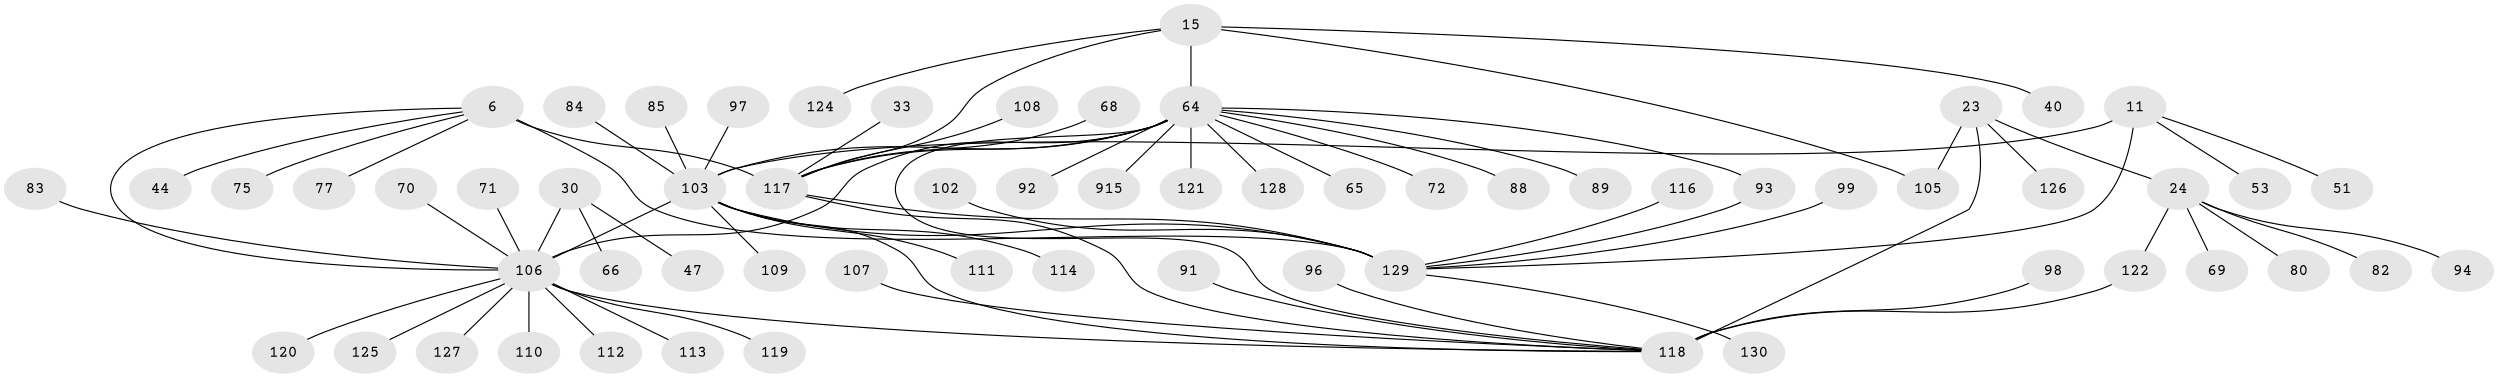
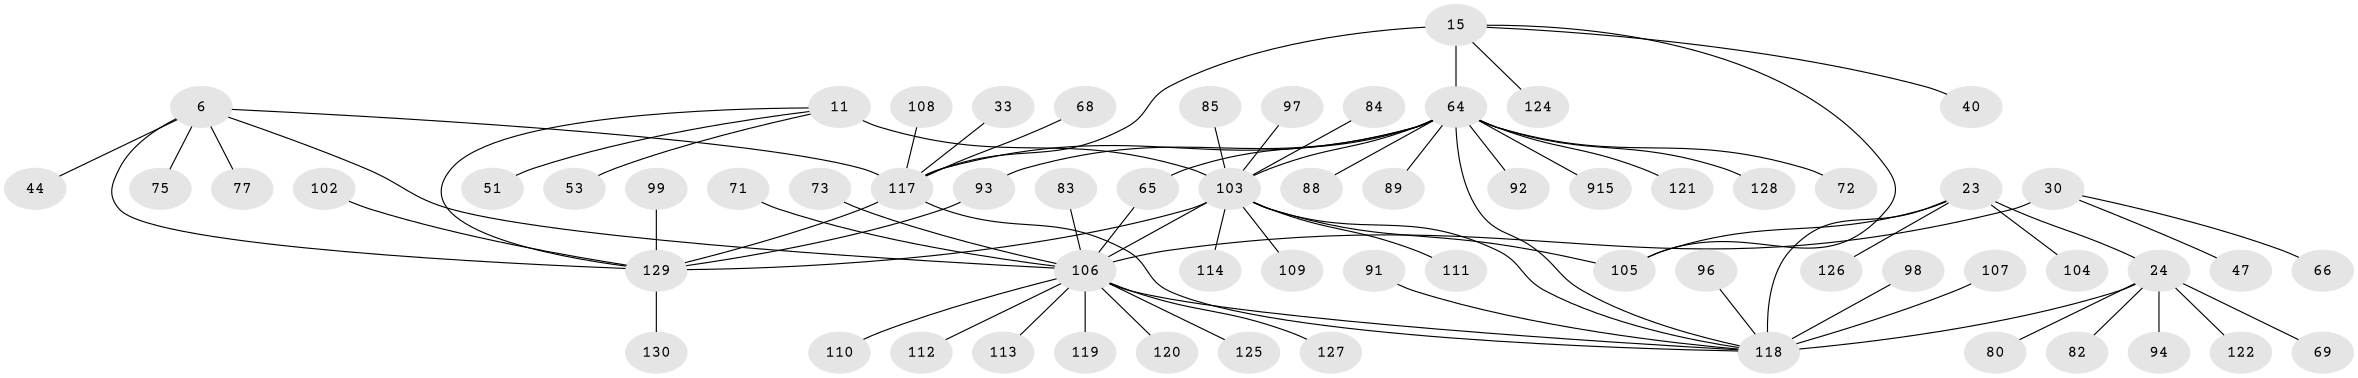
(854, 176) -> (1112, 235)
(406, 189) -> (820, 189)
(1682, 189) -> none
none -> (1510, 246)
none -> (2077, 271)
(1946, 312) -> (1969, 326)
